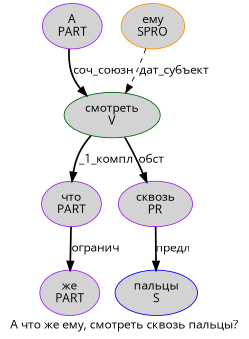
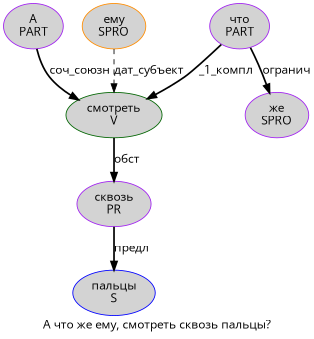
(79, 153) -> (190, 72)
(70, 293) -> (277, 115)
